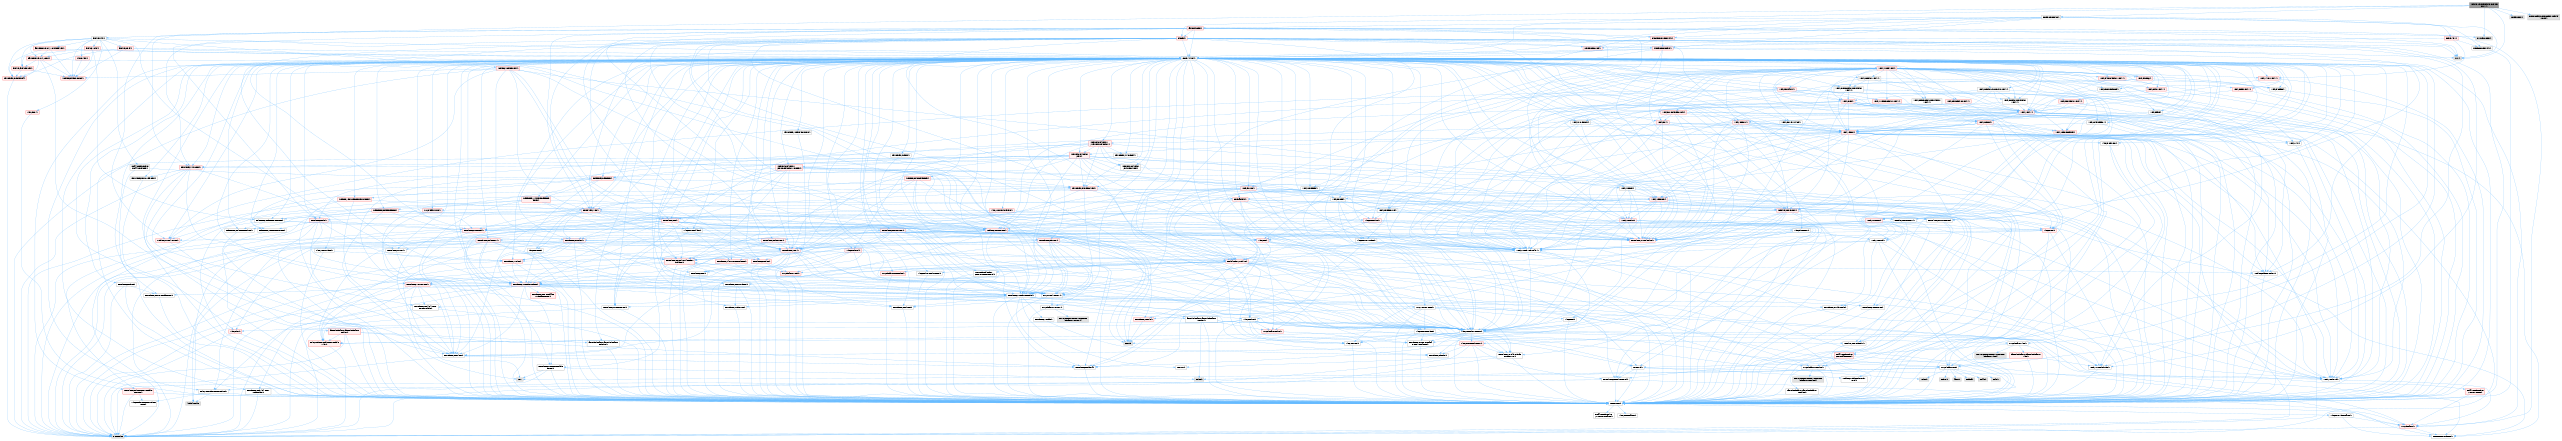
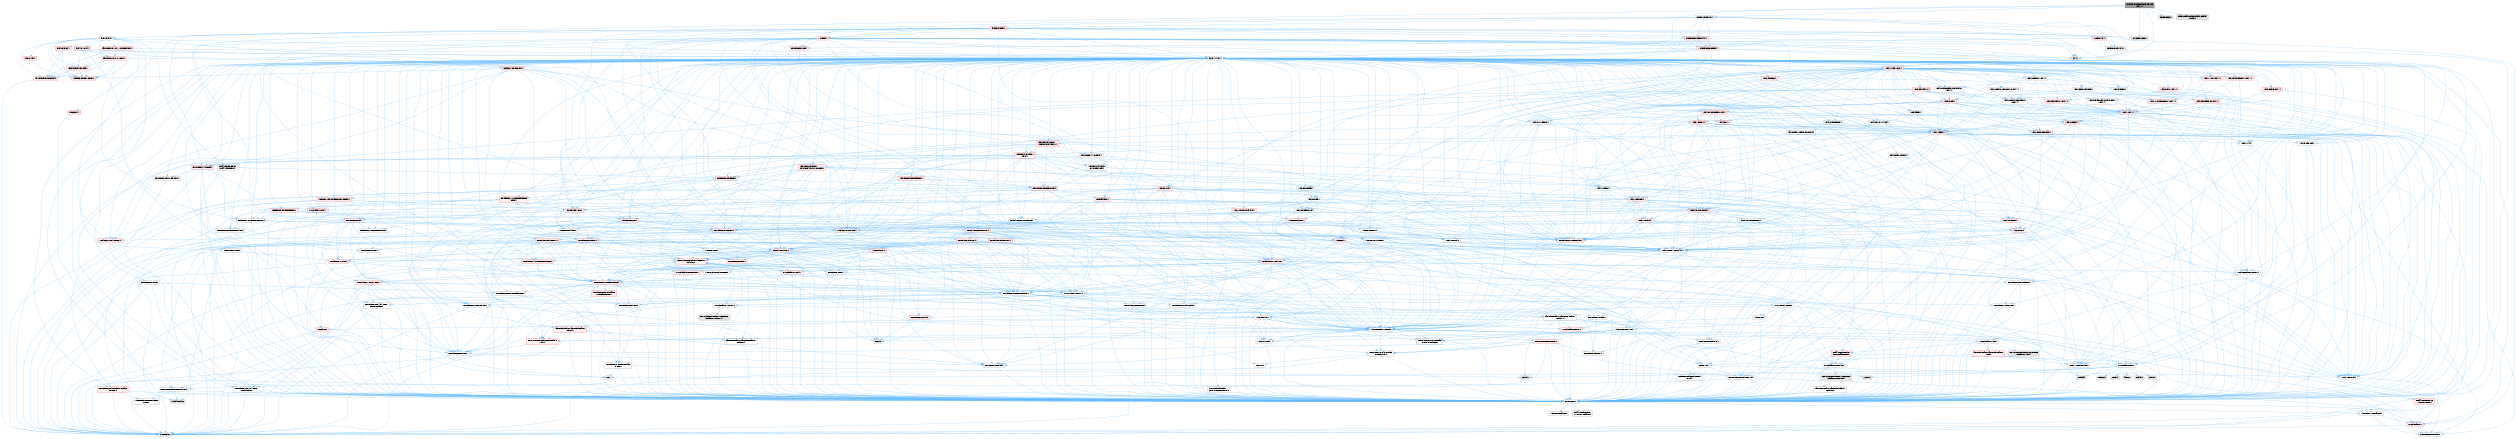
(895, 72) -> (1886, 159)
(1472, 344) -> (1546, 342)
none -> (2115, 378)
